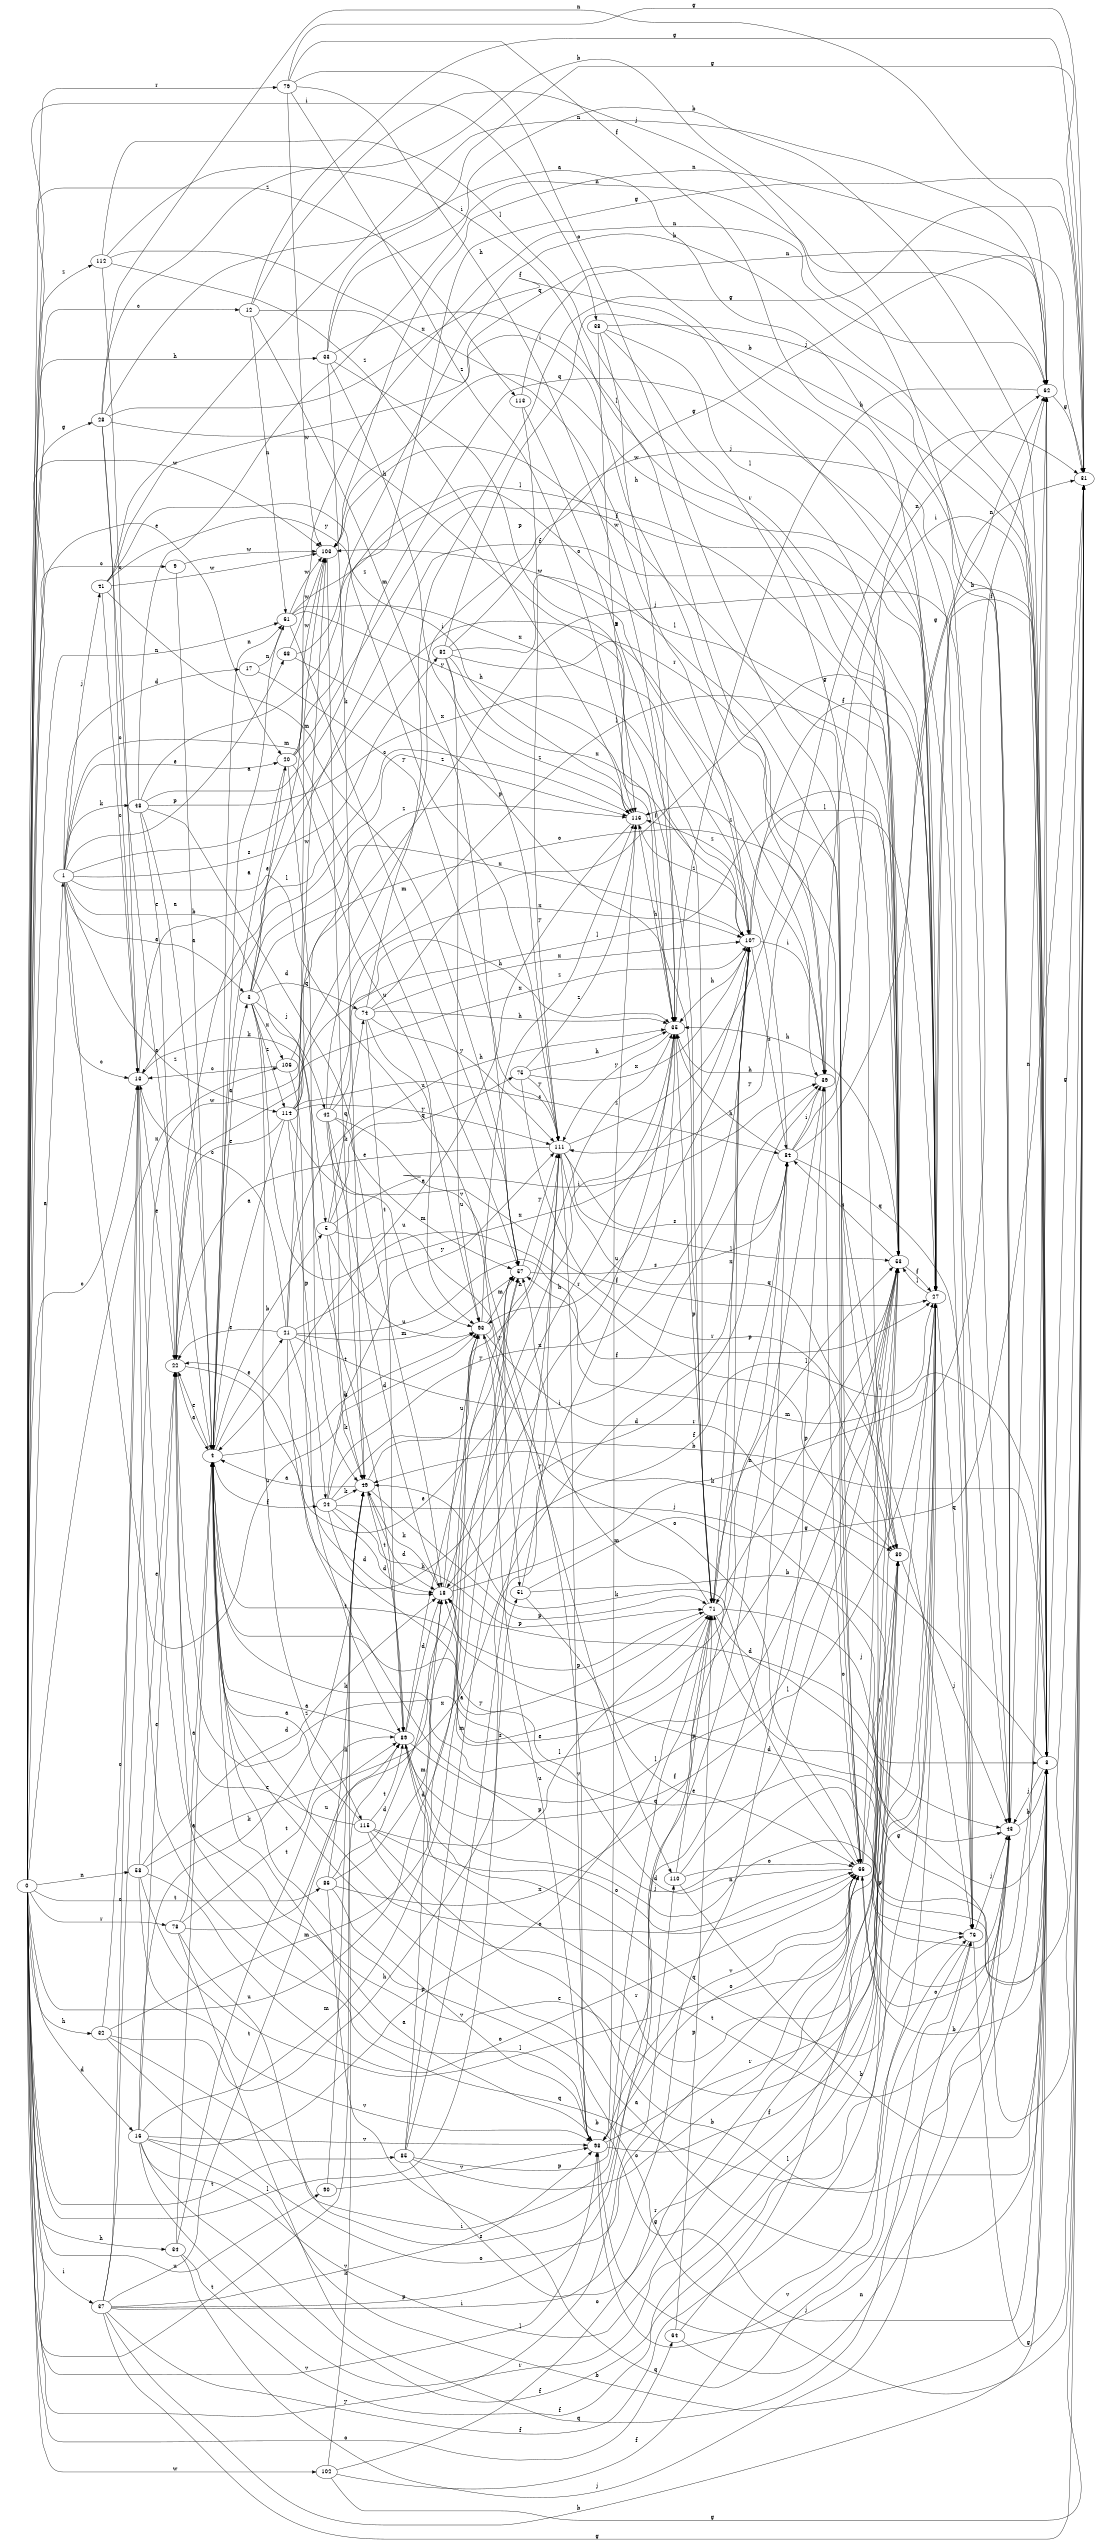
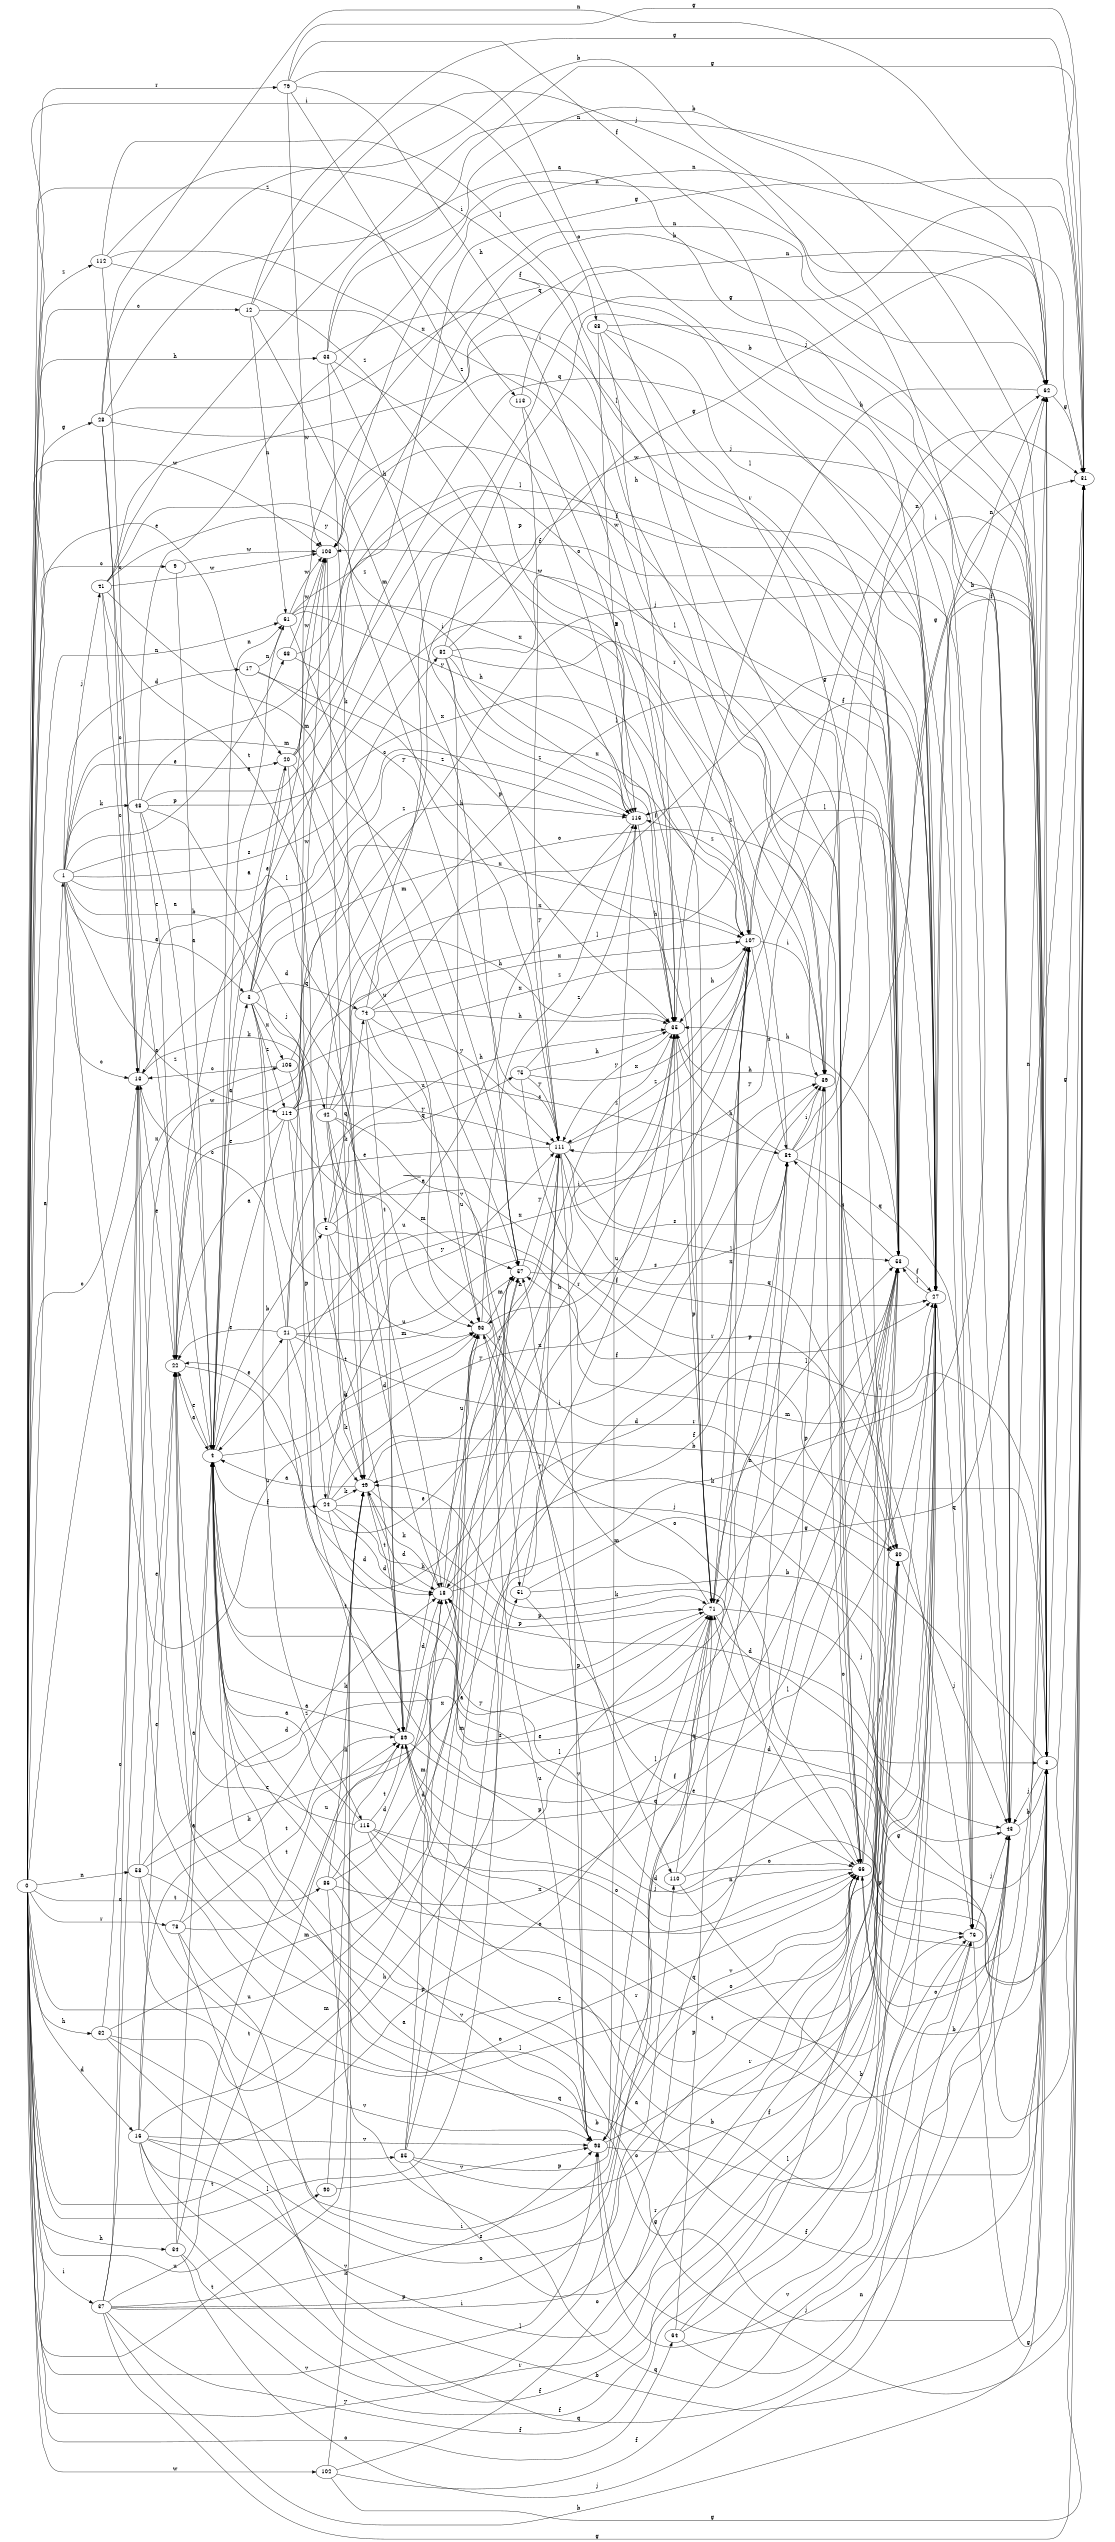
none -> (476, 826)
(702, 875) -> (697, 1047)
none -> (363, 1213)
(694, 1736) -> (694, 1736)
none -> (917, 1892)
